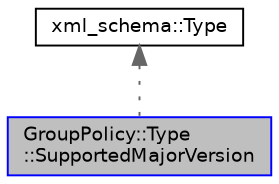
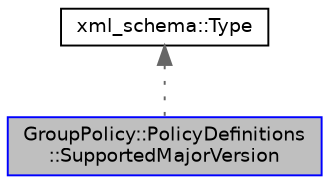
(140, 146) -> (165, 146)
